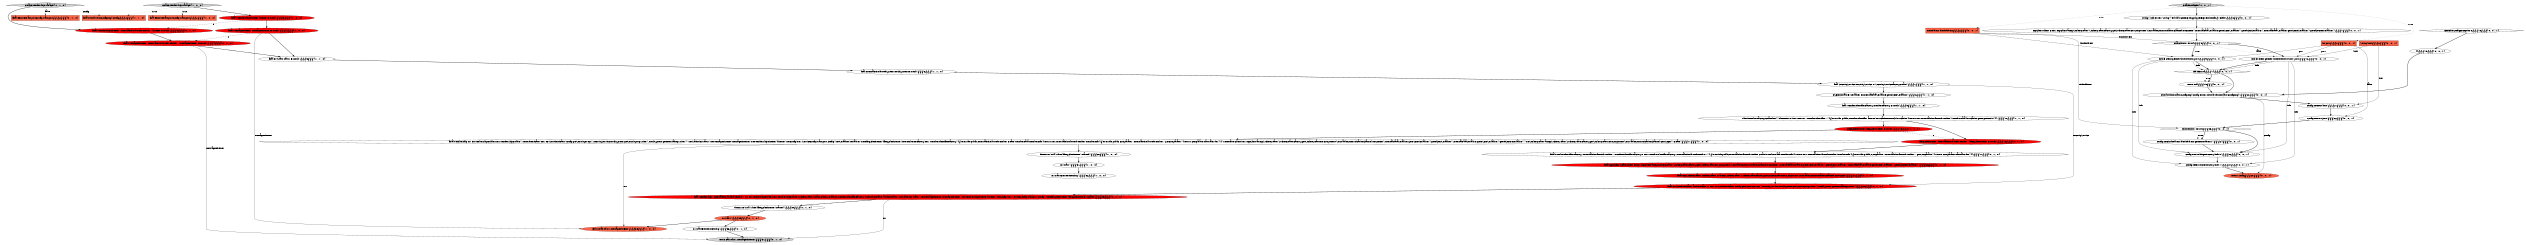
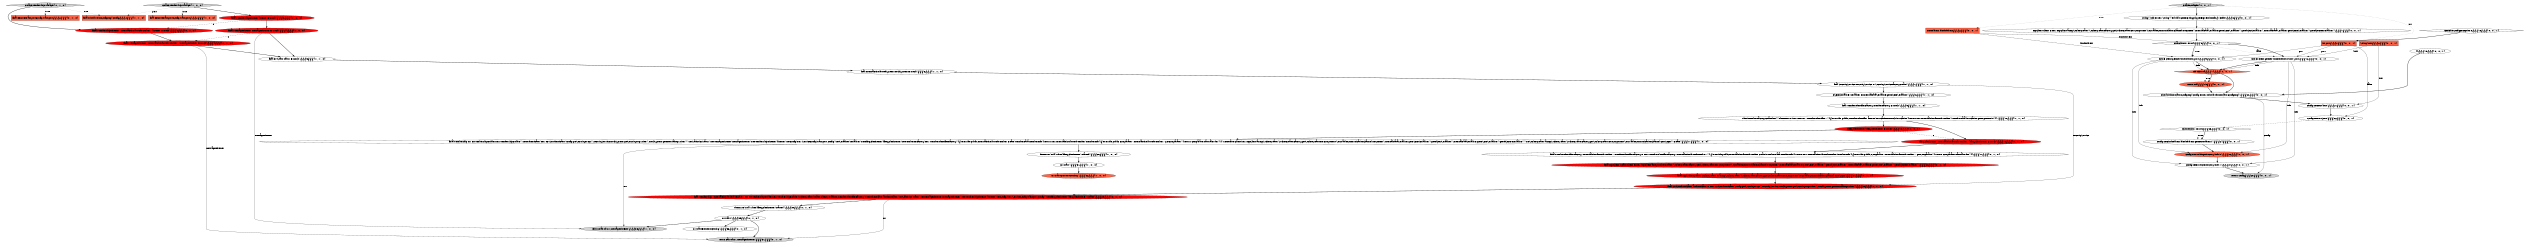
(48, 12) -> (48, 12)
(86, 12) -> (86, 12)
(155, 12) -> (155, 12)
(2410, 24) -> (2410, 24)
(2452, 41) -> (2409, 39)
(2212, 72) -> (2212, 72)
(2079, 80) -> none
(2205, 84) -> (2205, 84)
(2267, 124) -> (2267, 124)
(2252, 137) -> none
(2217, 154) -> (2217, 154)
(1079, 176) -> (1079, 176)
(2251, 176) -> (2251, 176)
(740, 218) -> (740, 218)
(624, 229) -> (624, 229)
(734, 234) -> (758, 227)
